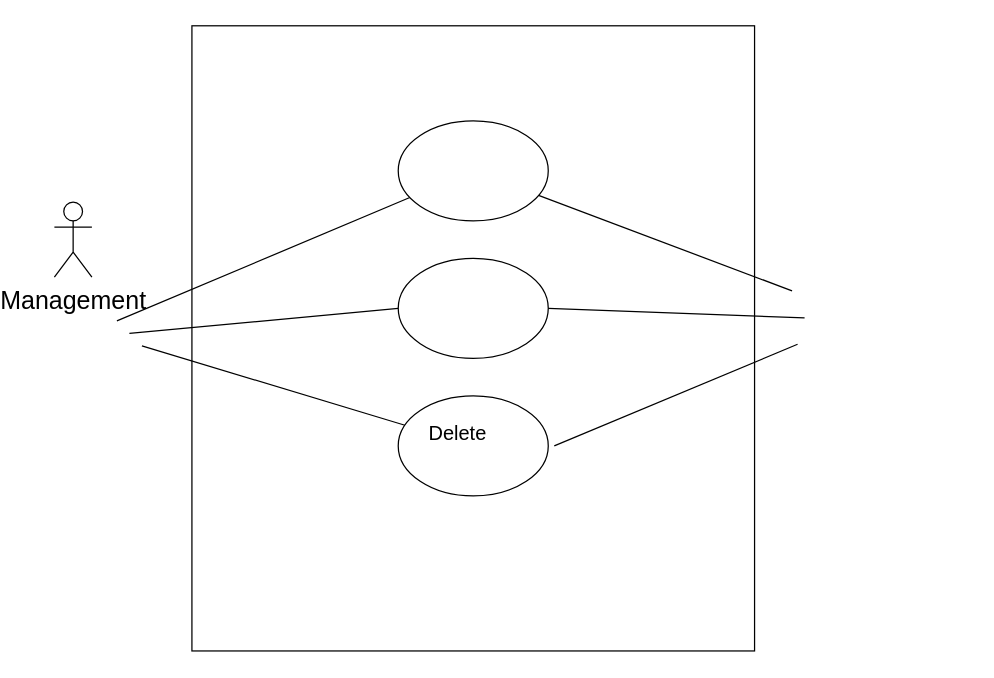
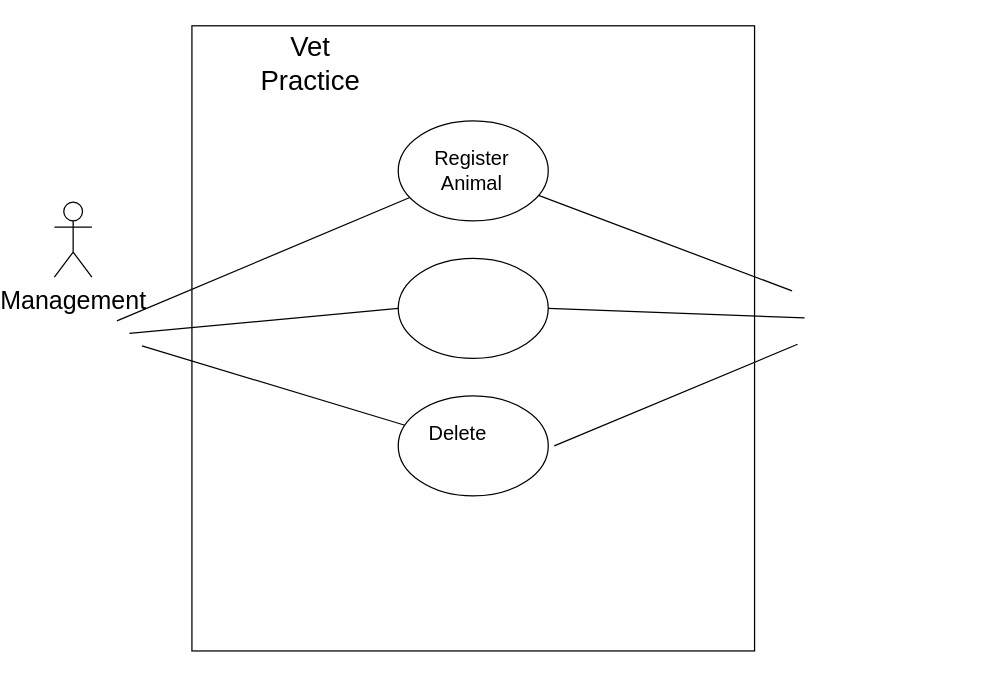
none -> (311, 64)
none -> (472, 171)
